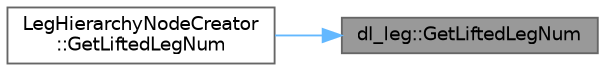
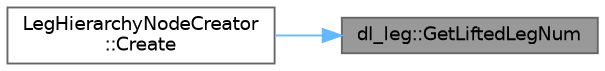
(141, 35) -> (141, 35)
